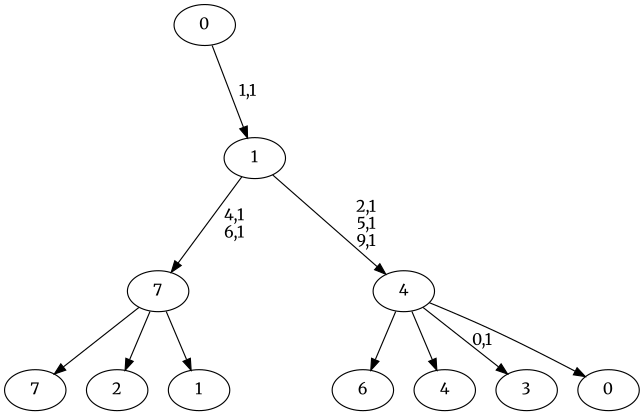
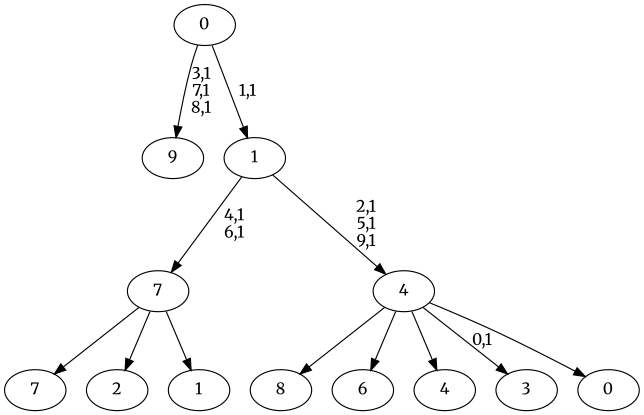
none -> (173, 158)
none -> (281, 390)
